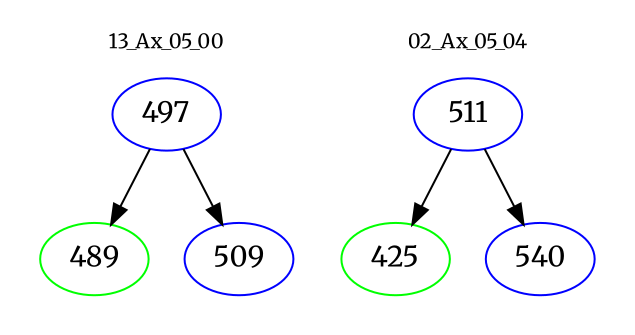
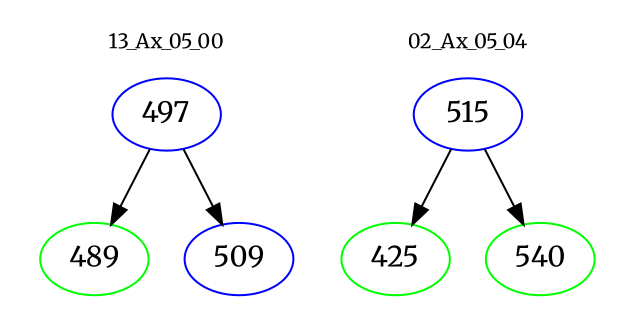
(468, 114) -> (468, 114)
(540, 259) -> (540, 259)
